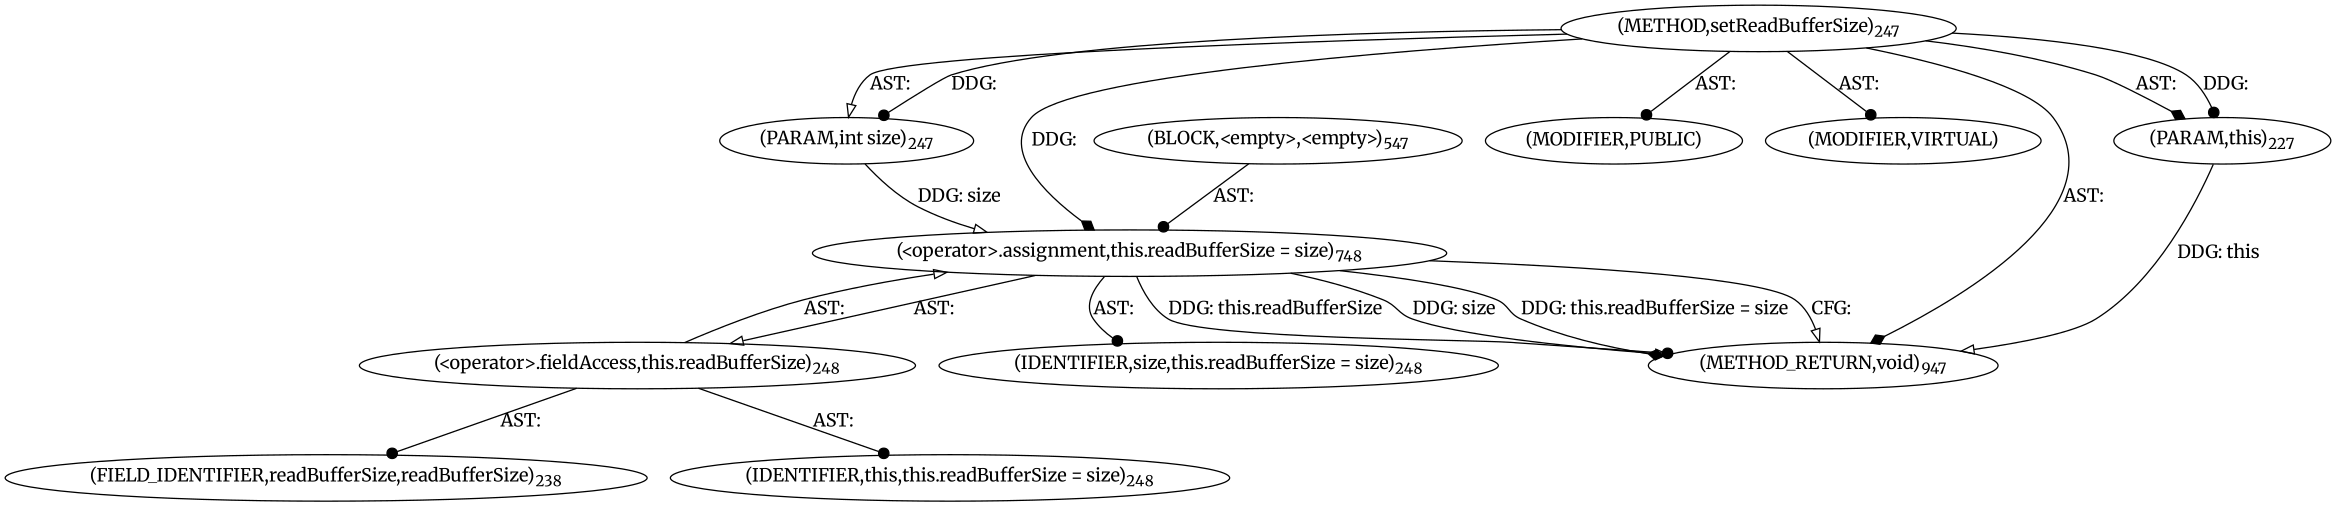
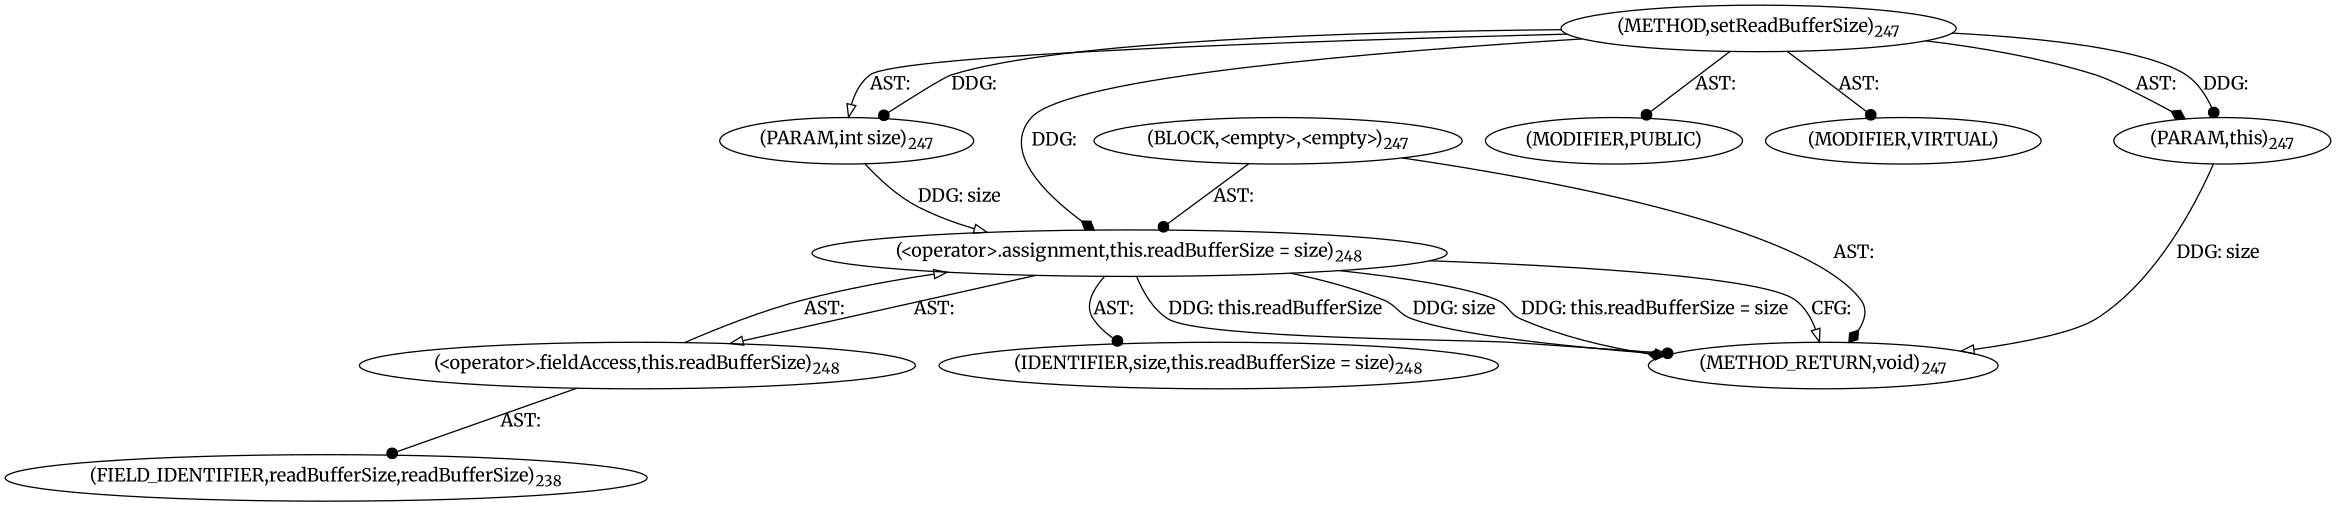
(1396, 139) -> (1396, 139)
(2282, 139) -> (2282, 139)
(2067, 169) -> (1657, 207)
(1349, 251) -> (1349, 251)
(2218, 253) -> (2218, 253)
(1934, 364) -> (1934, 364)
(950, 478) -> none
